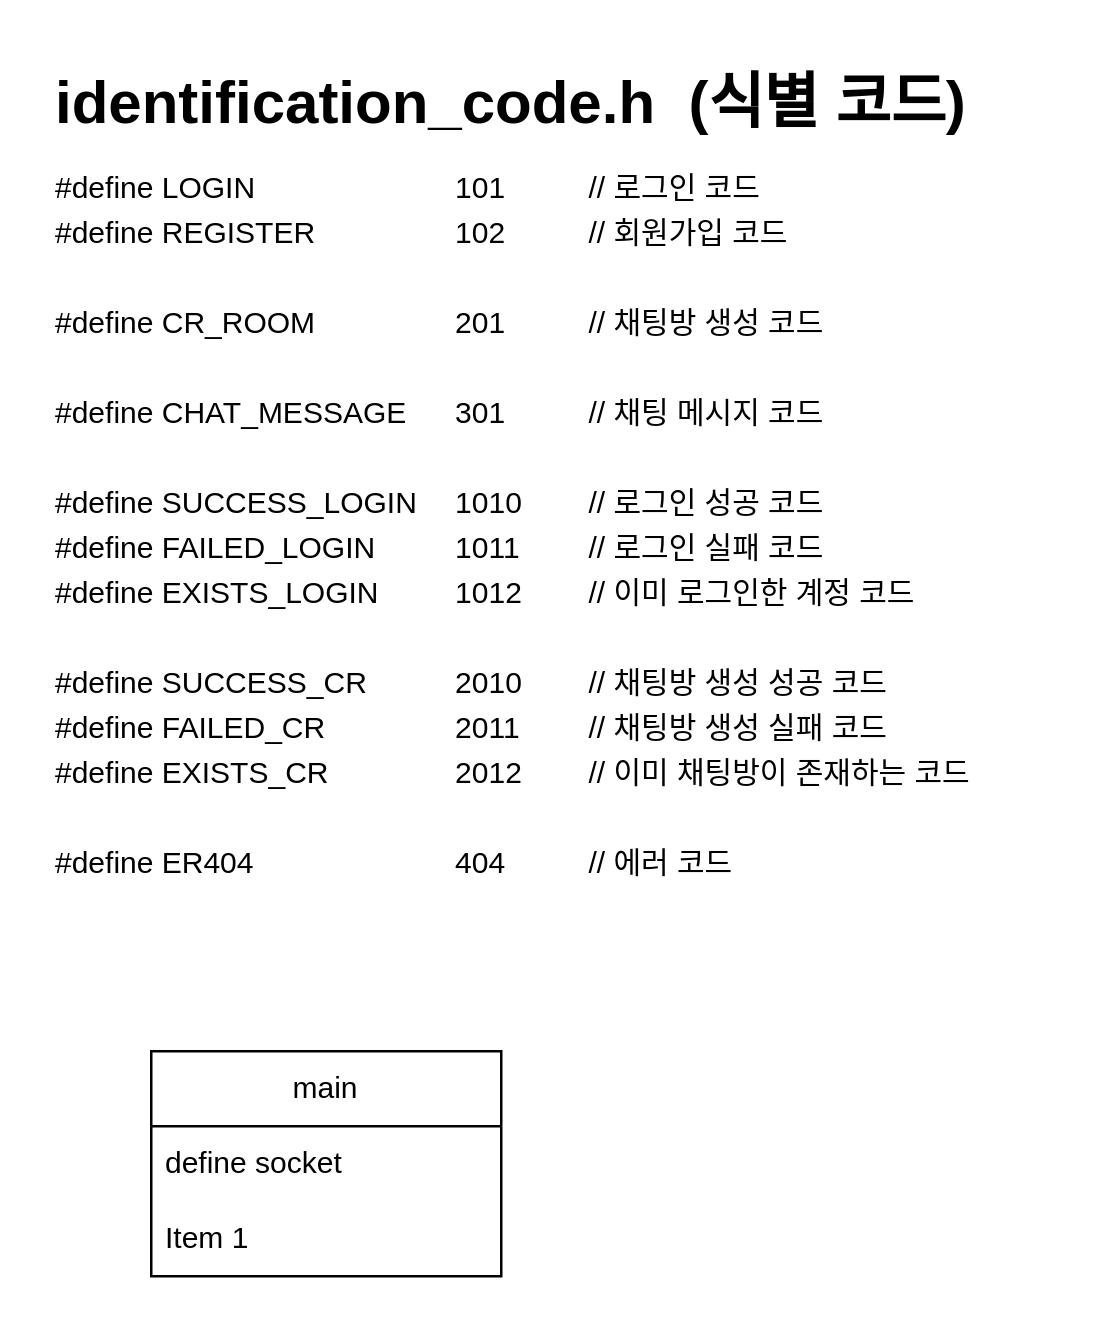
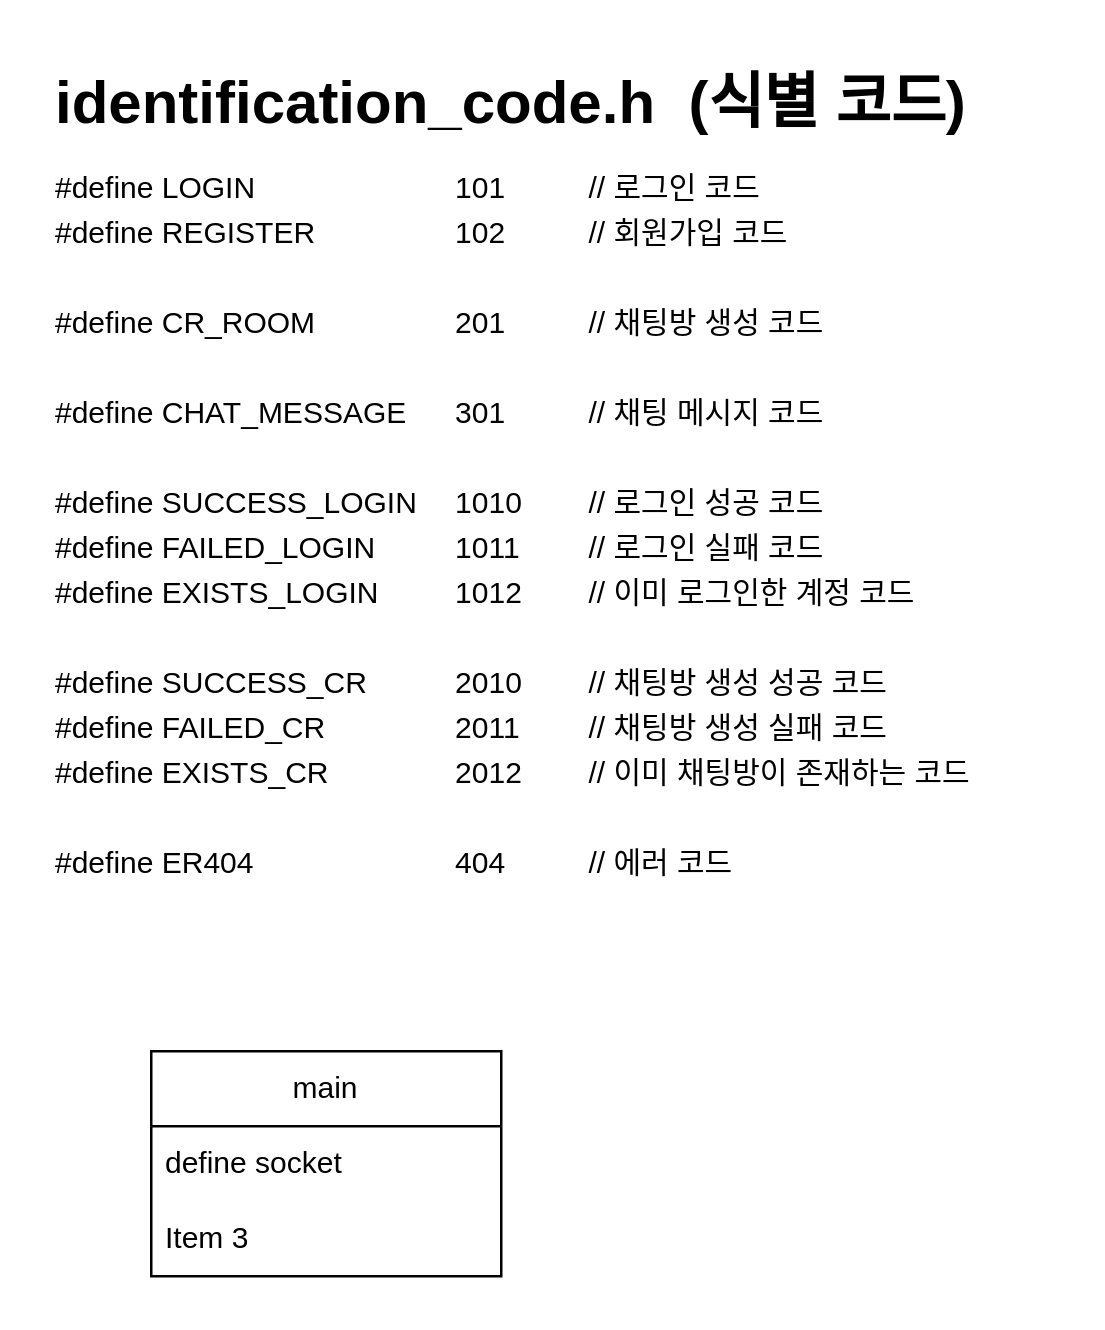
(213, 1239) -> (213, 1239)
